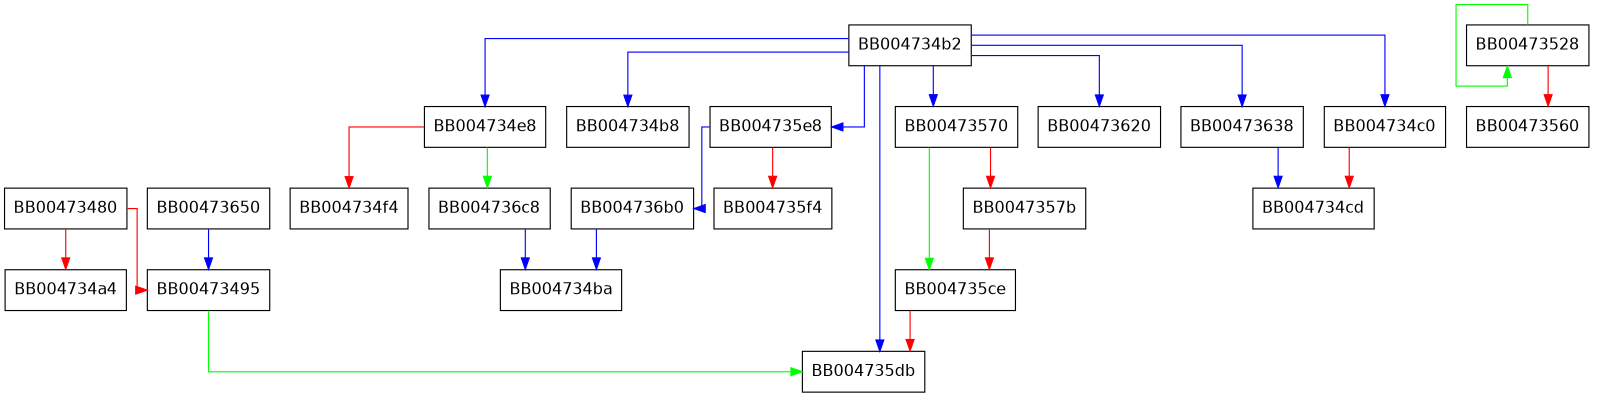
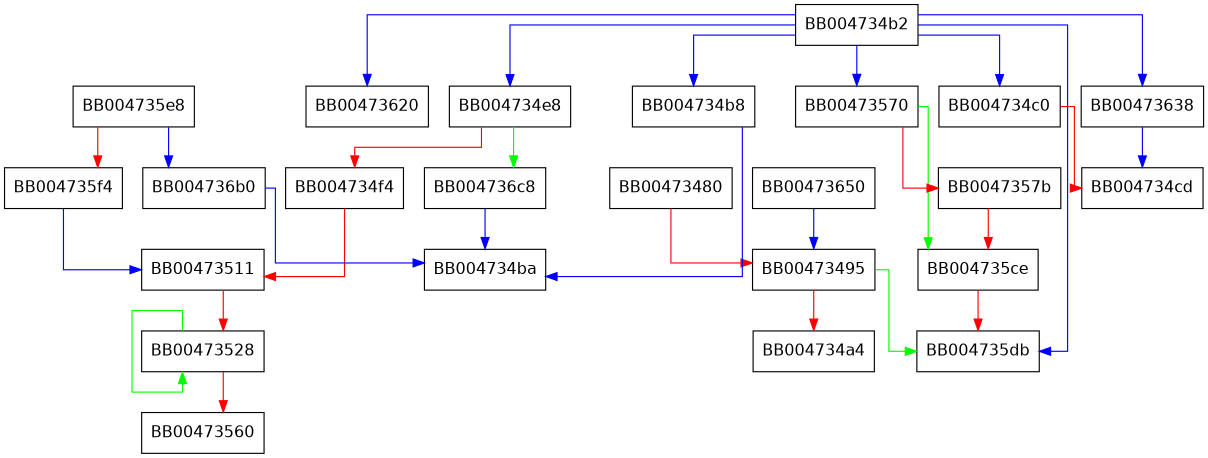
(864, 107) -> none
(66, 244) -> (814, 305)
none -> (203, 270)
none -> (724, 277)
